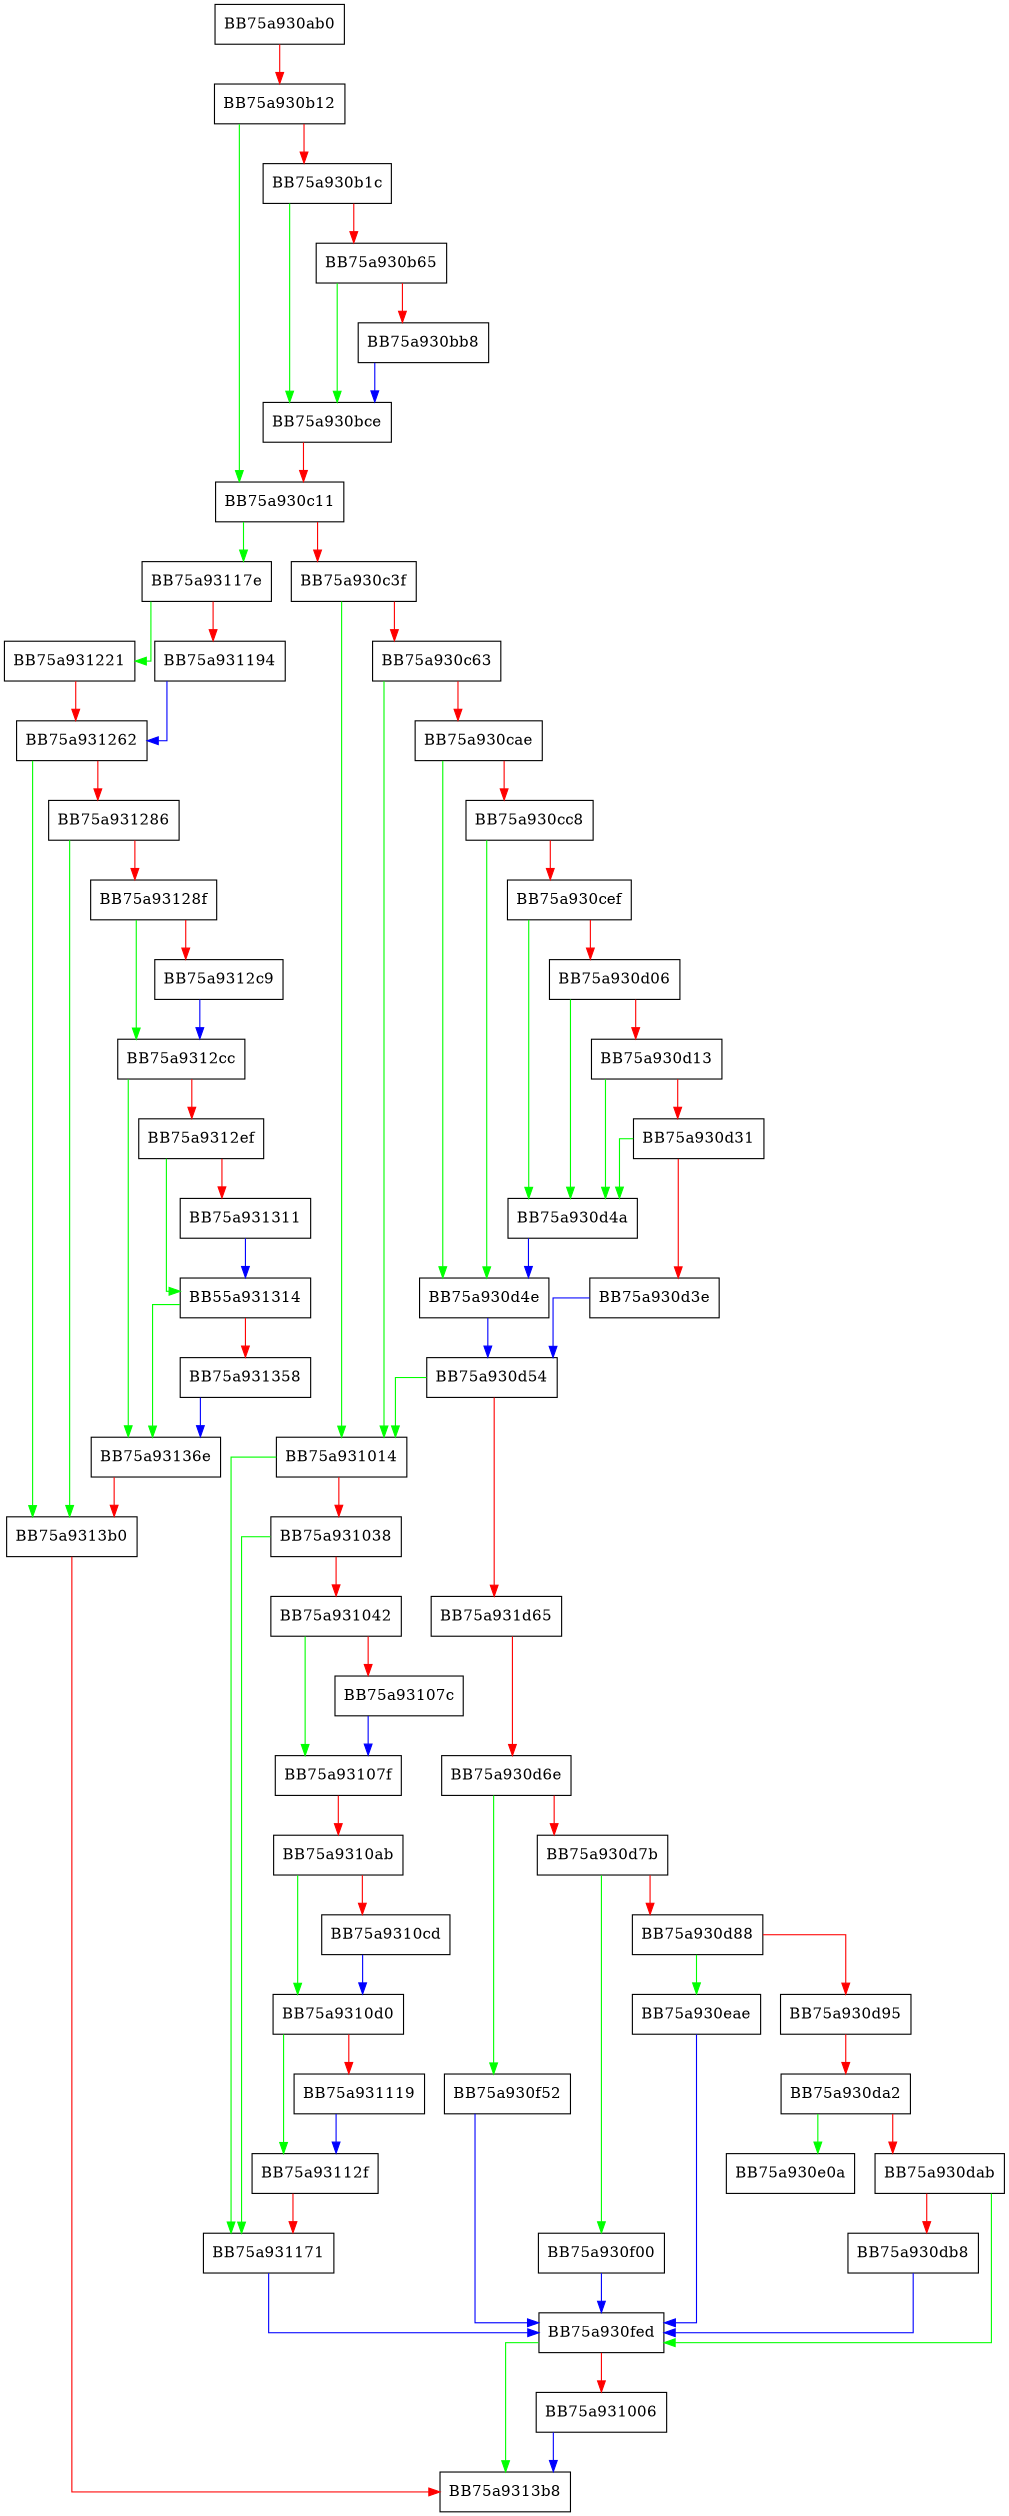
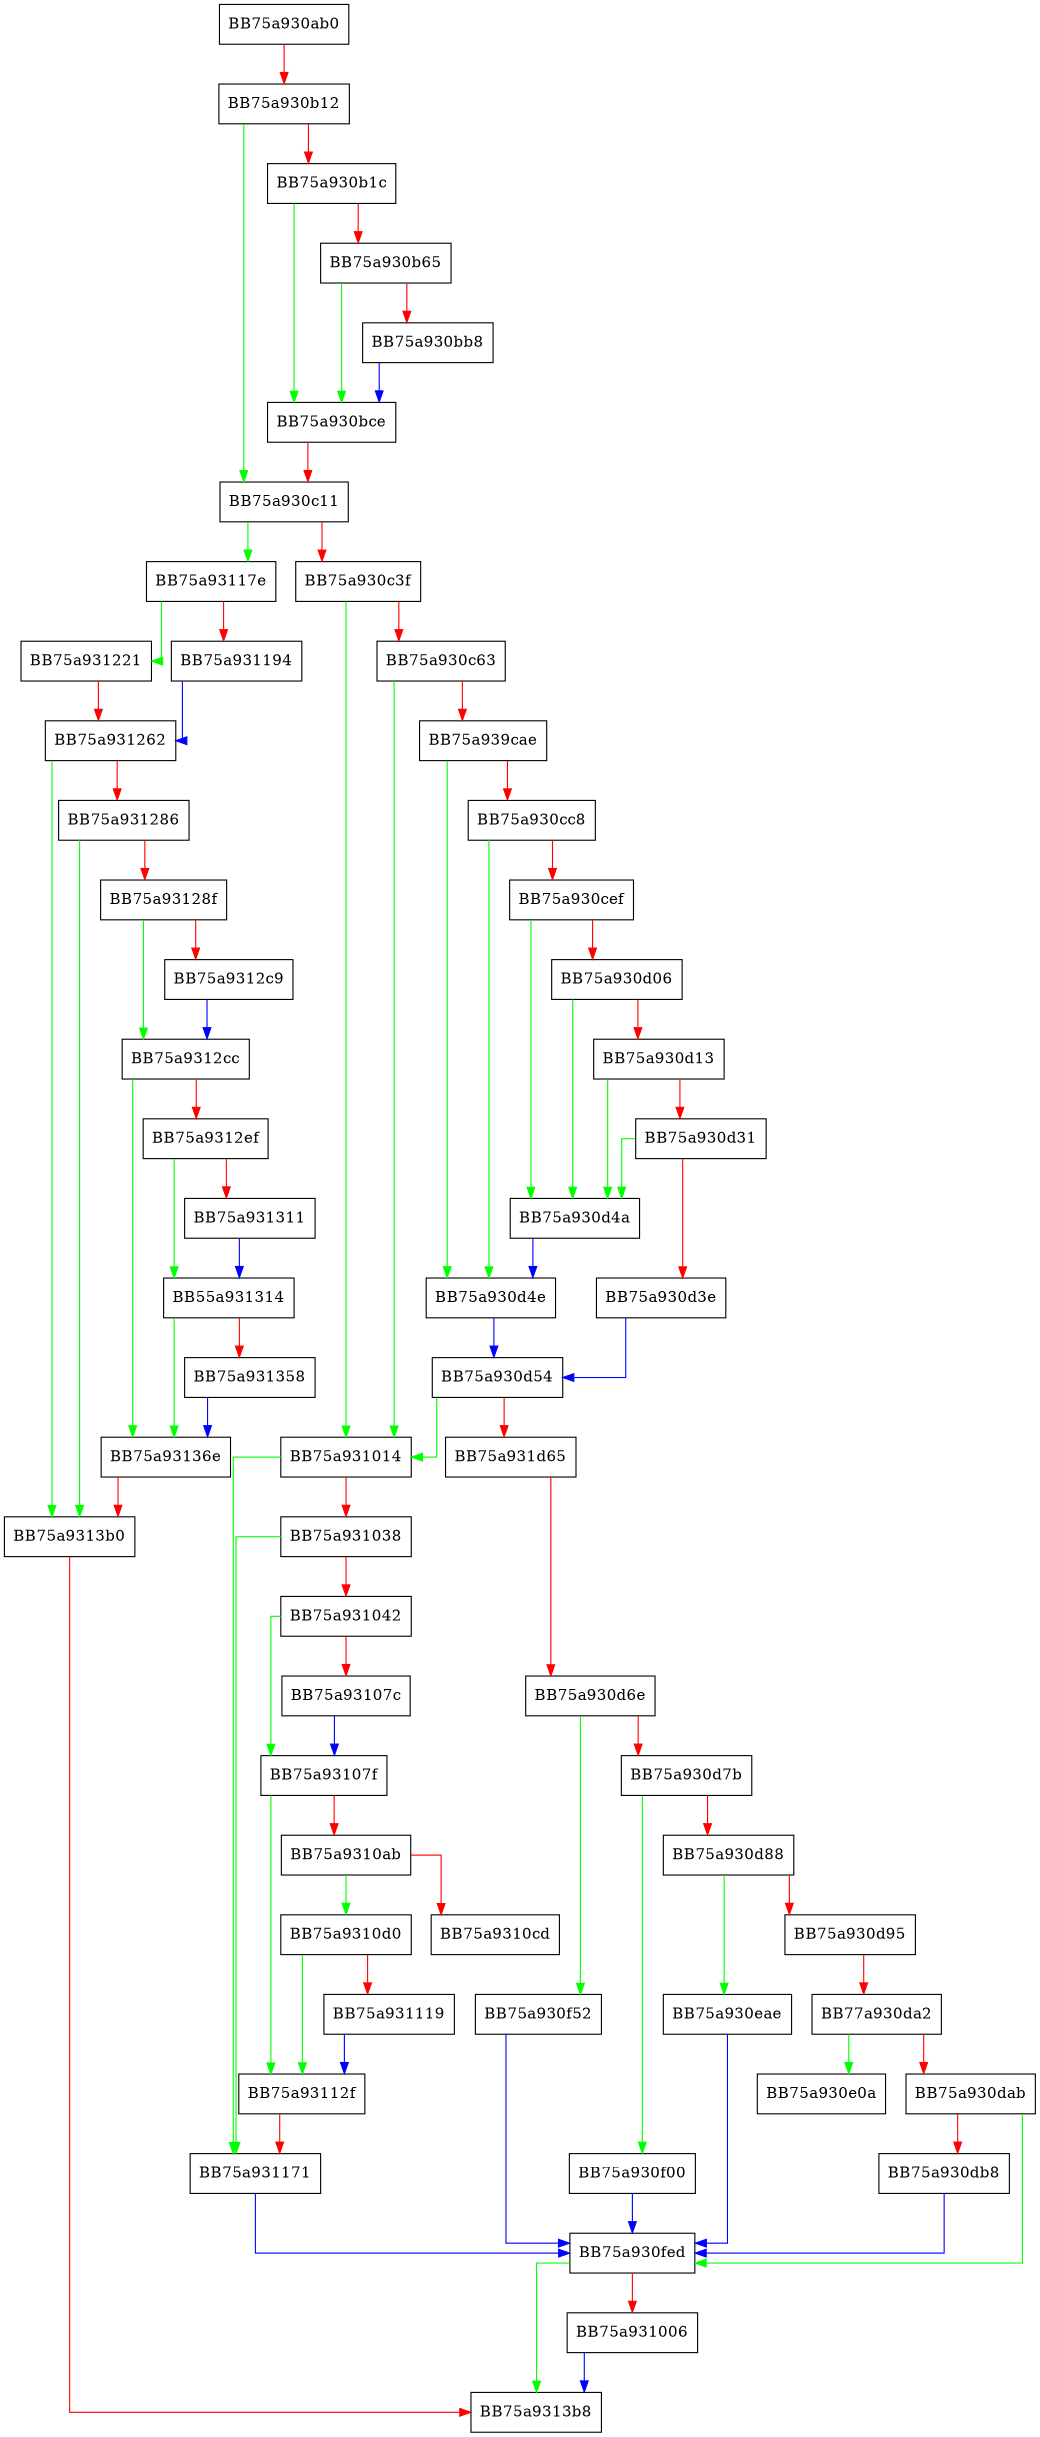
(479, 741) -> (483, 741)
none -> (271, 1929)
(363, 1969) -> none
(846, 2094) -> (877, 2014)
